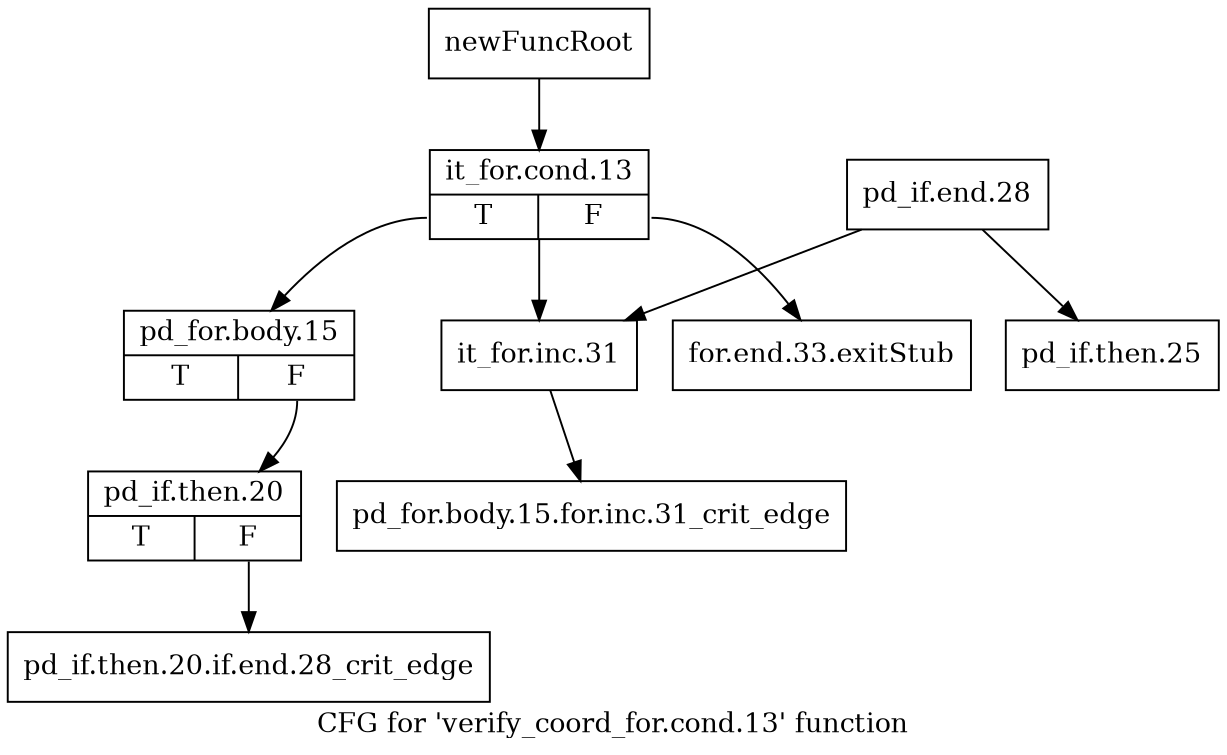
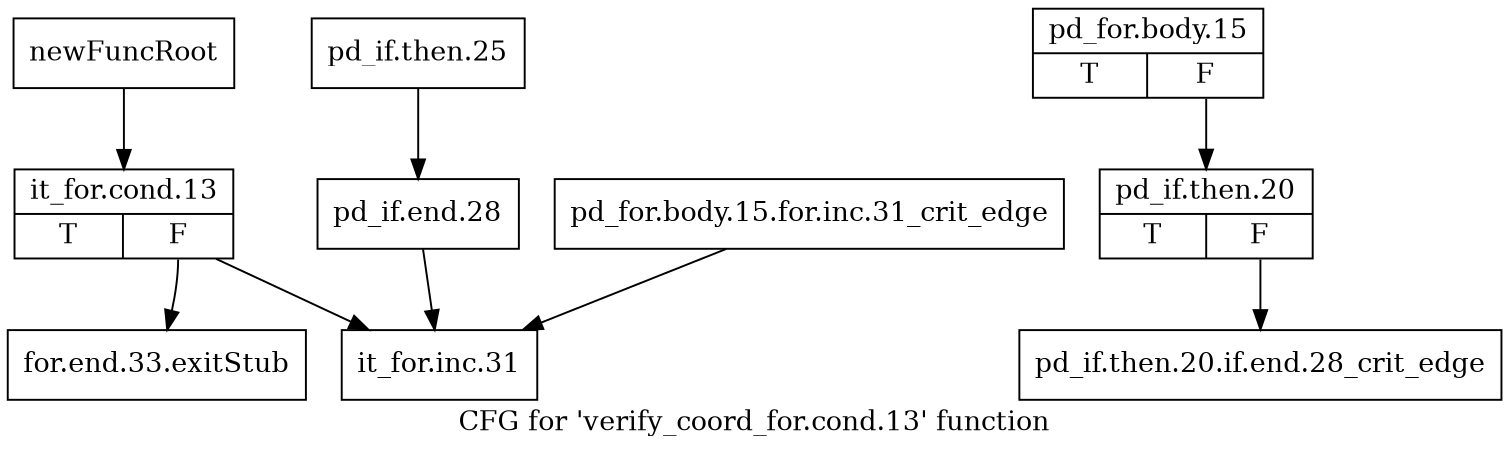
(348, 242) -> none
(1023, 268) -> (418, 124)
(562, 426) -> (634, 286)
